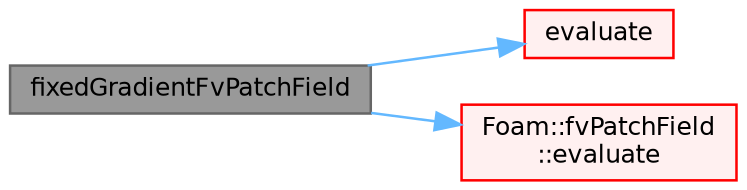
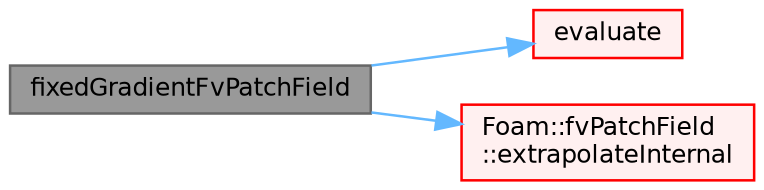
(599, 143) -> (608, 143)
